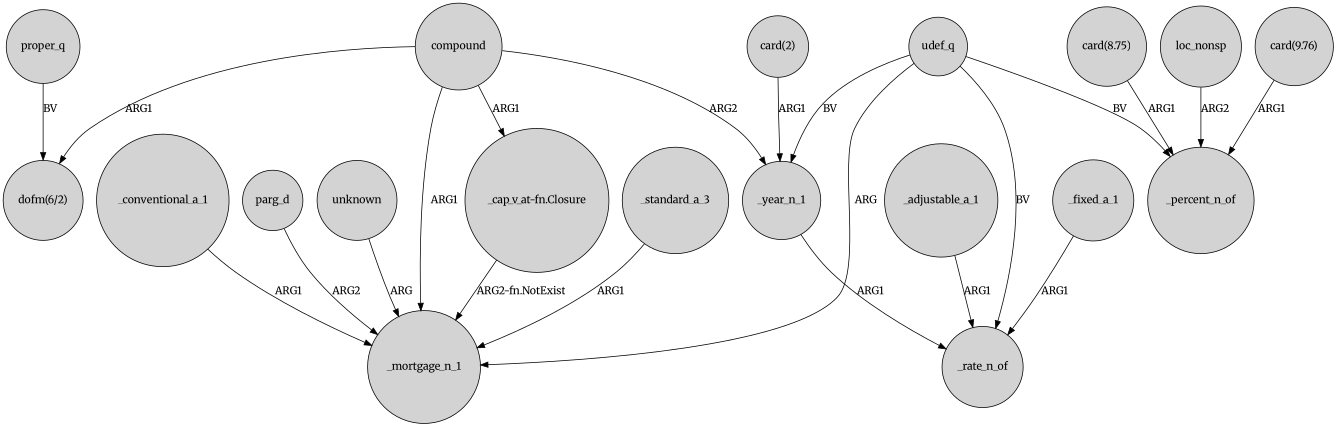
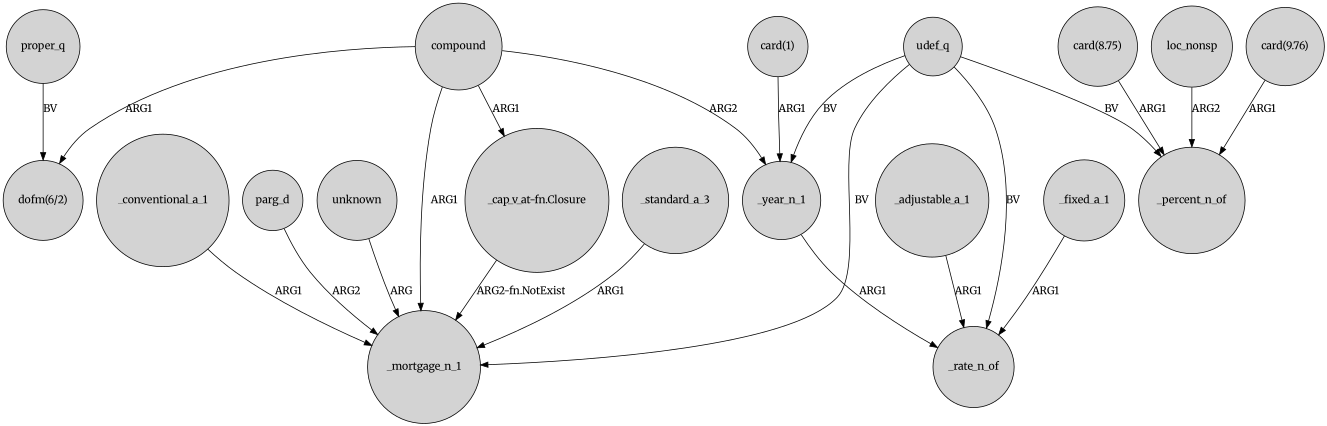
(778, 47) -> (778, 47)
(866, 200) -> (862, 200)
